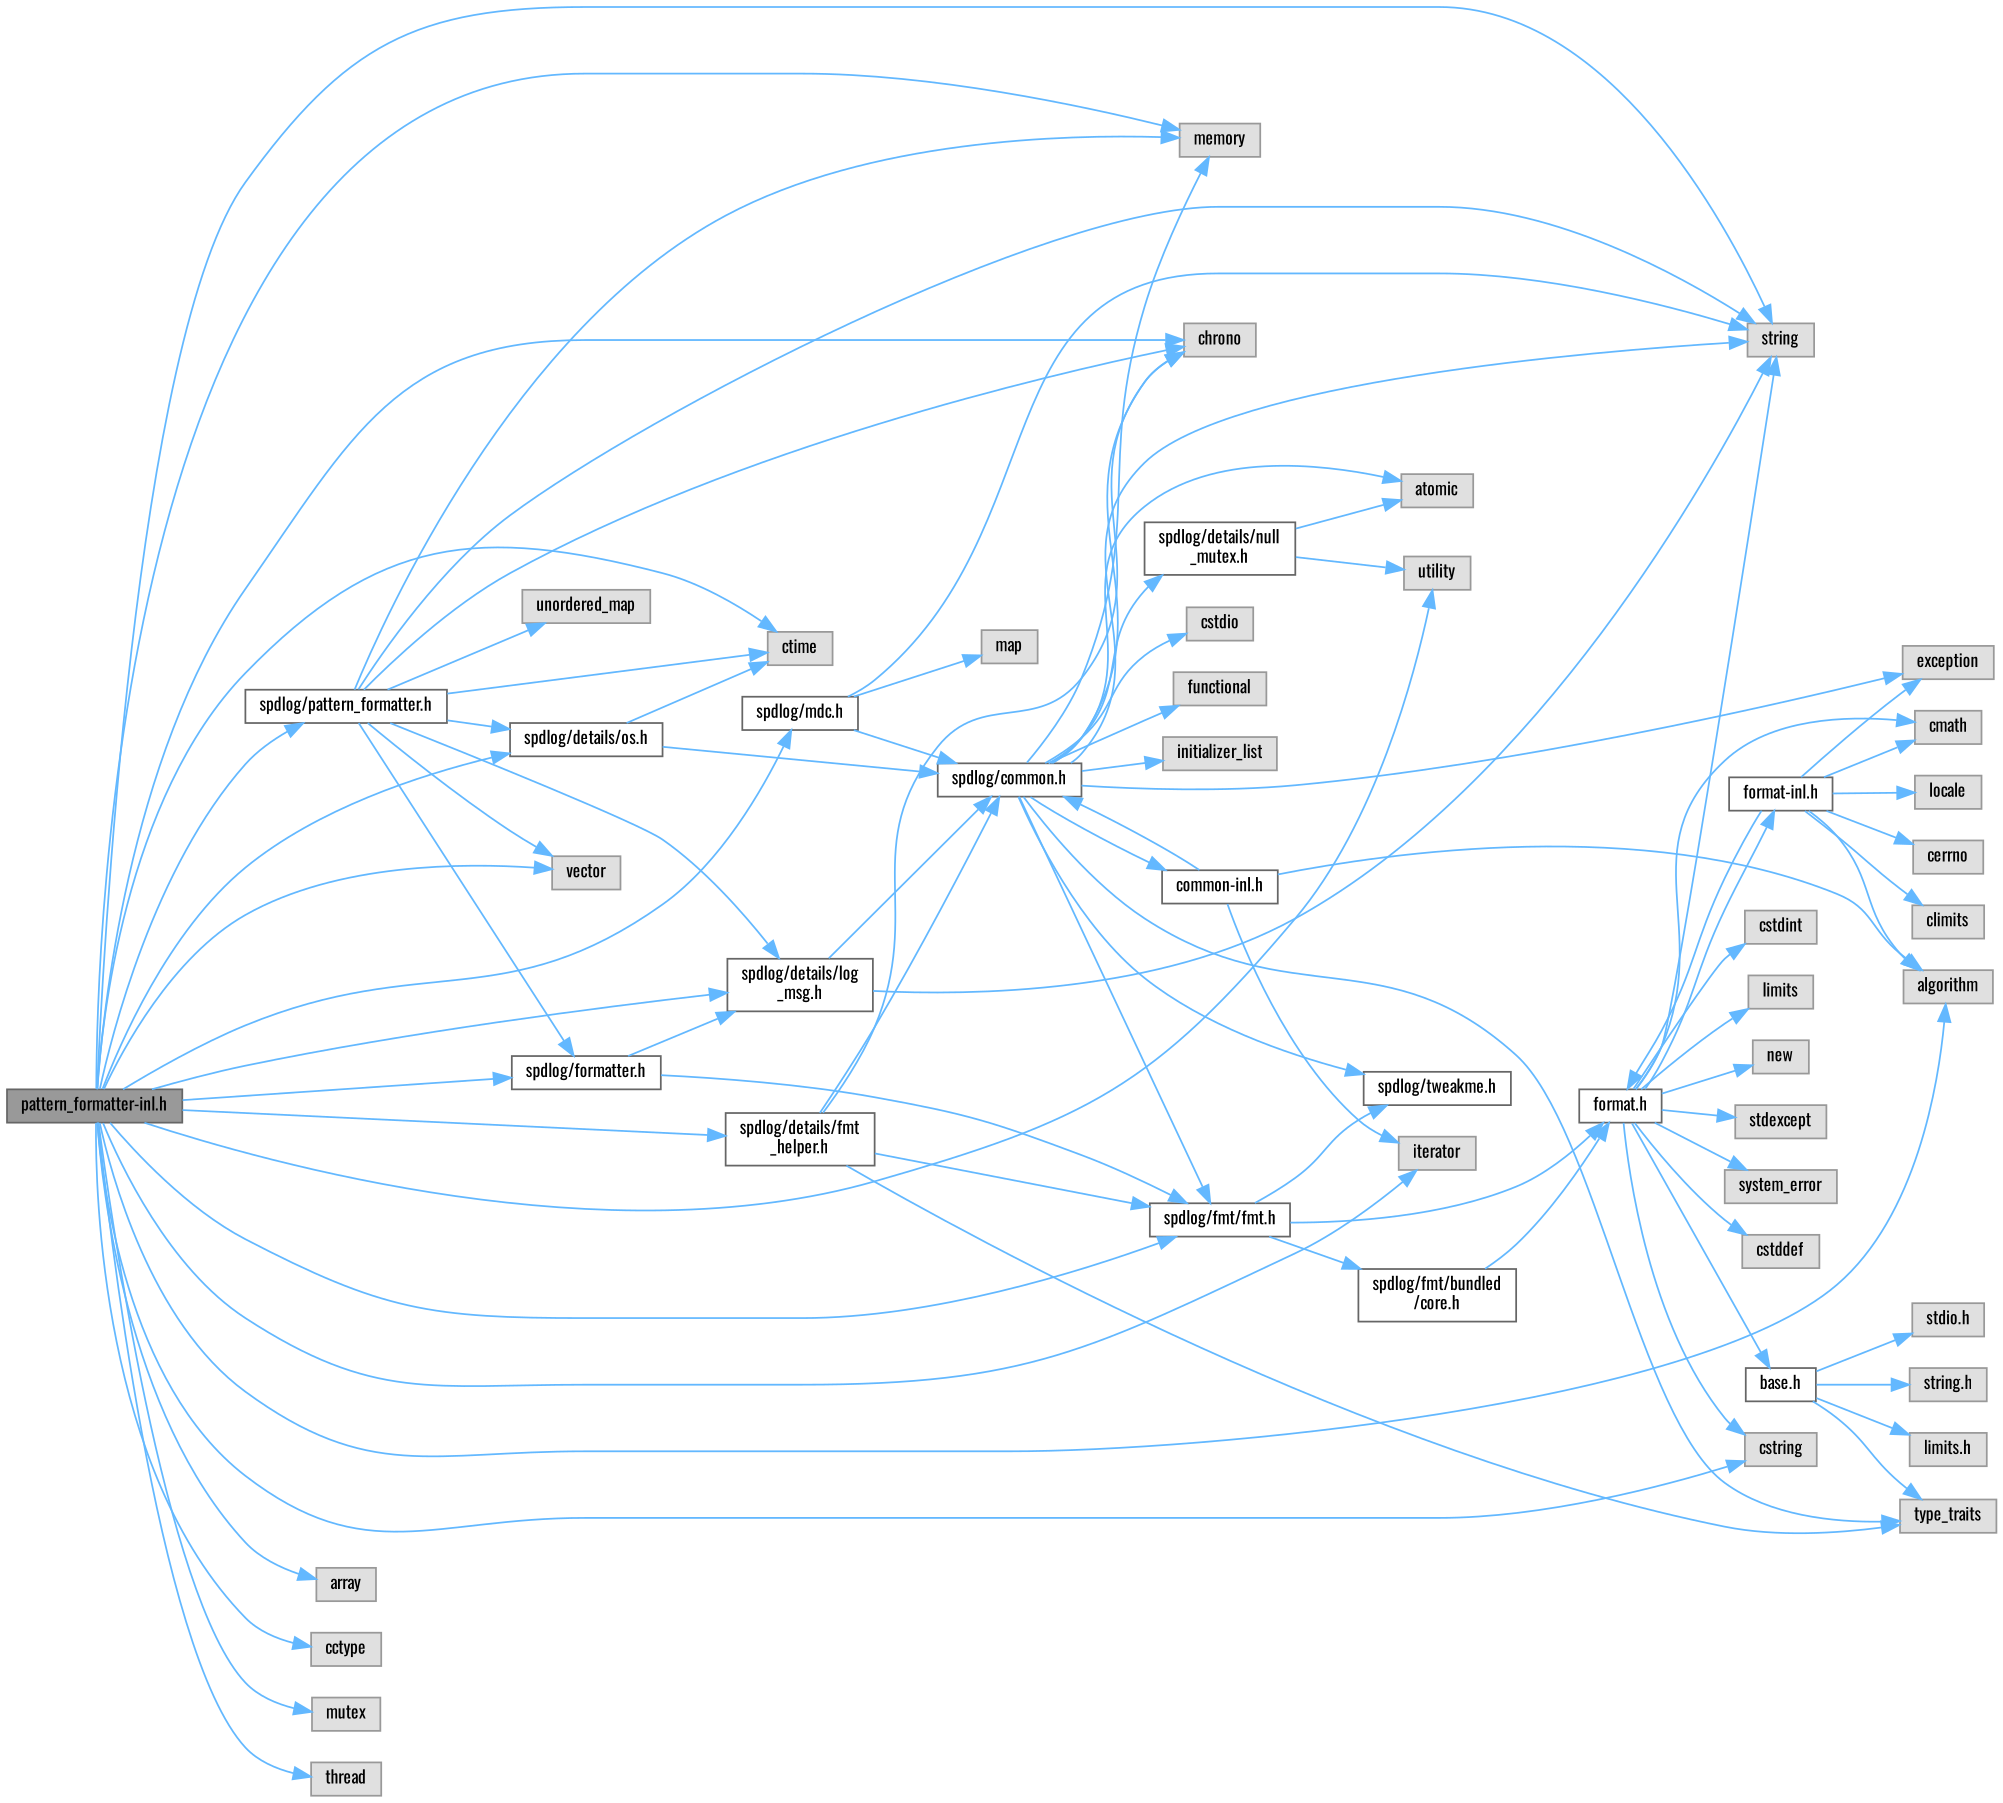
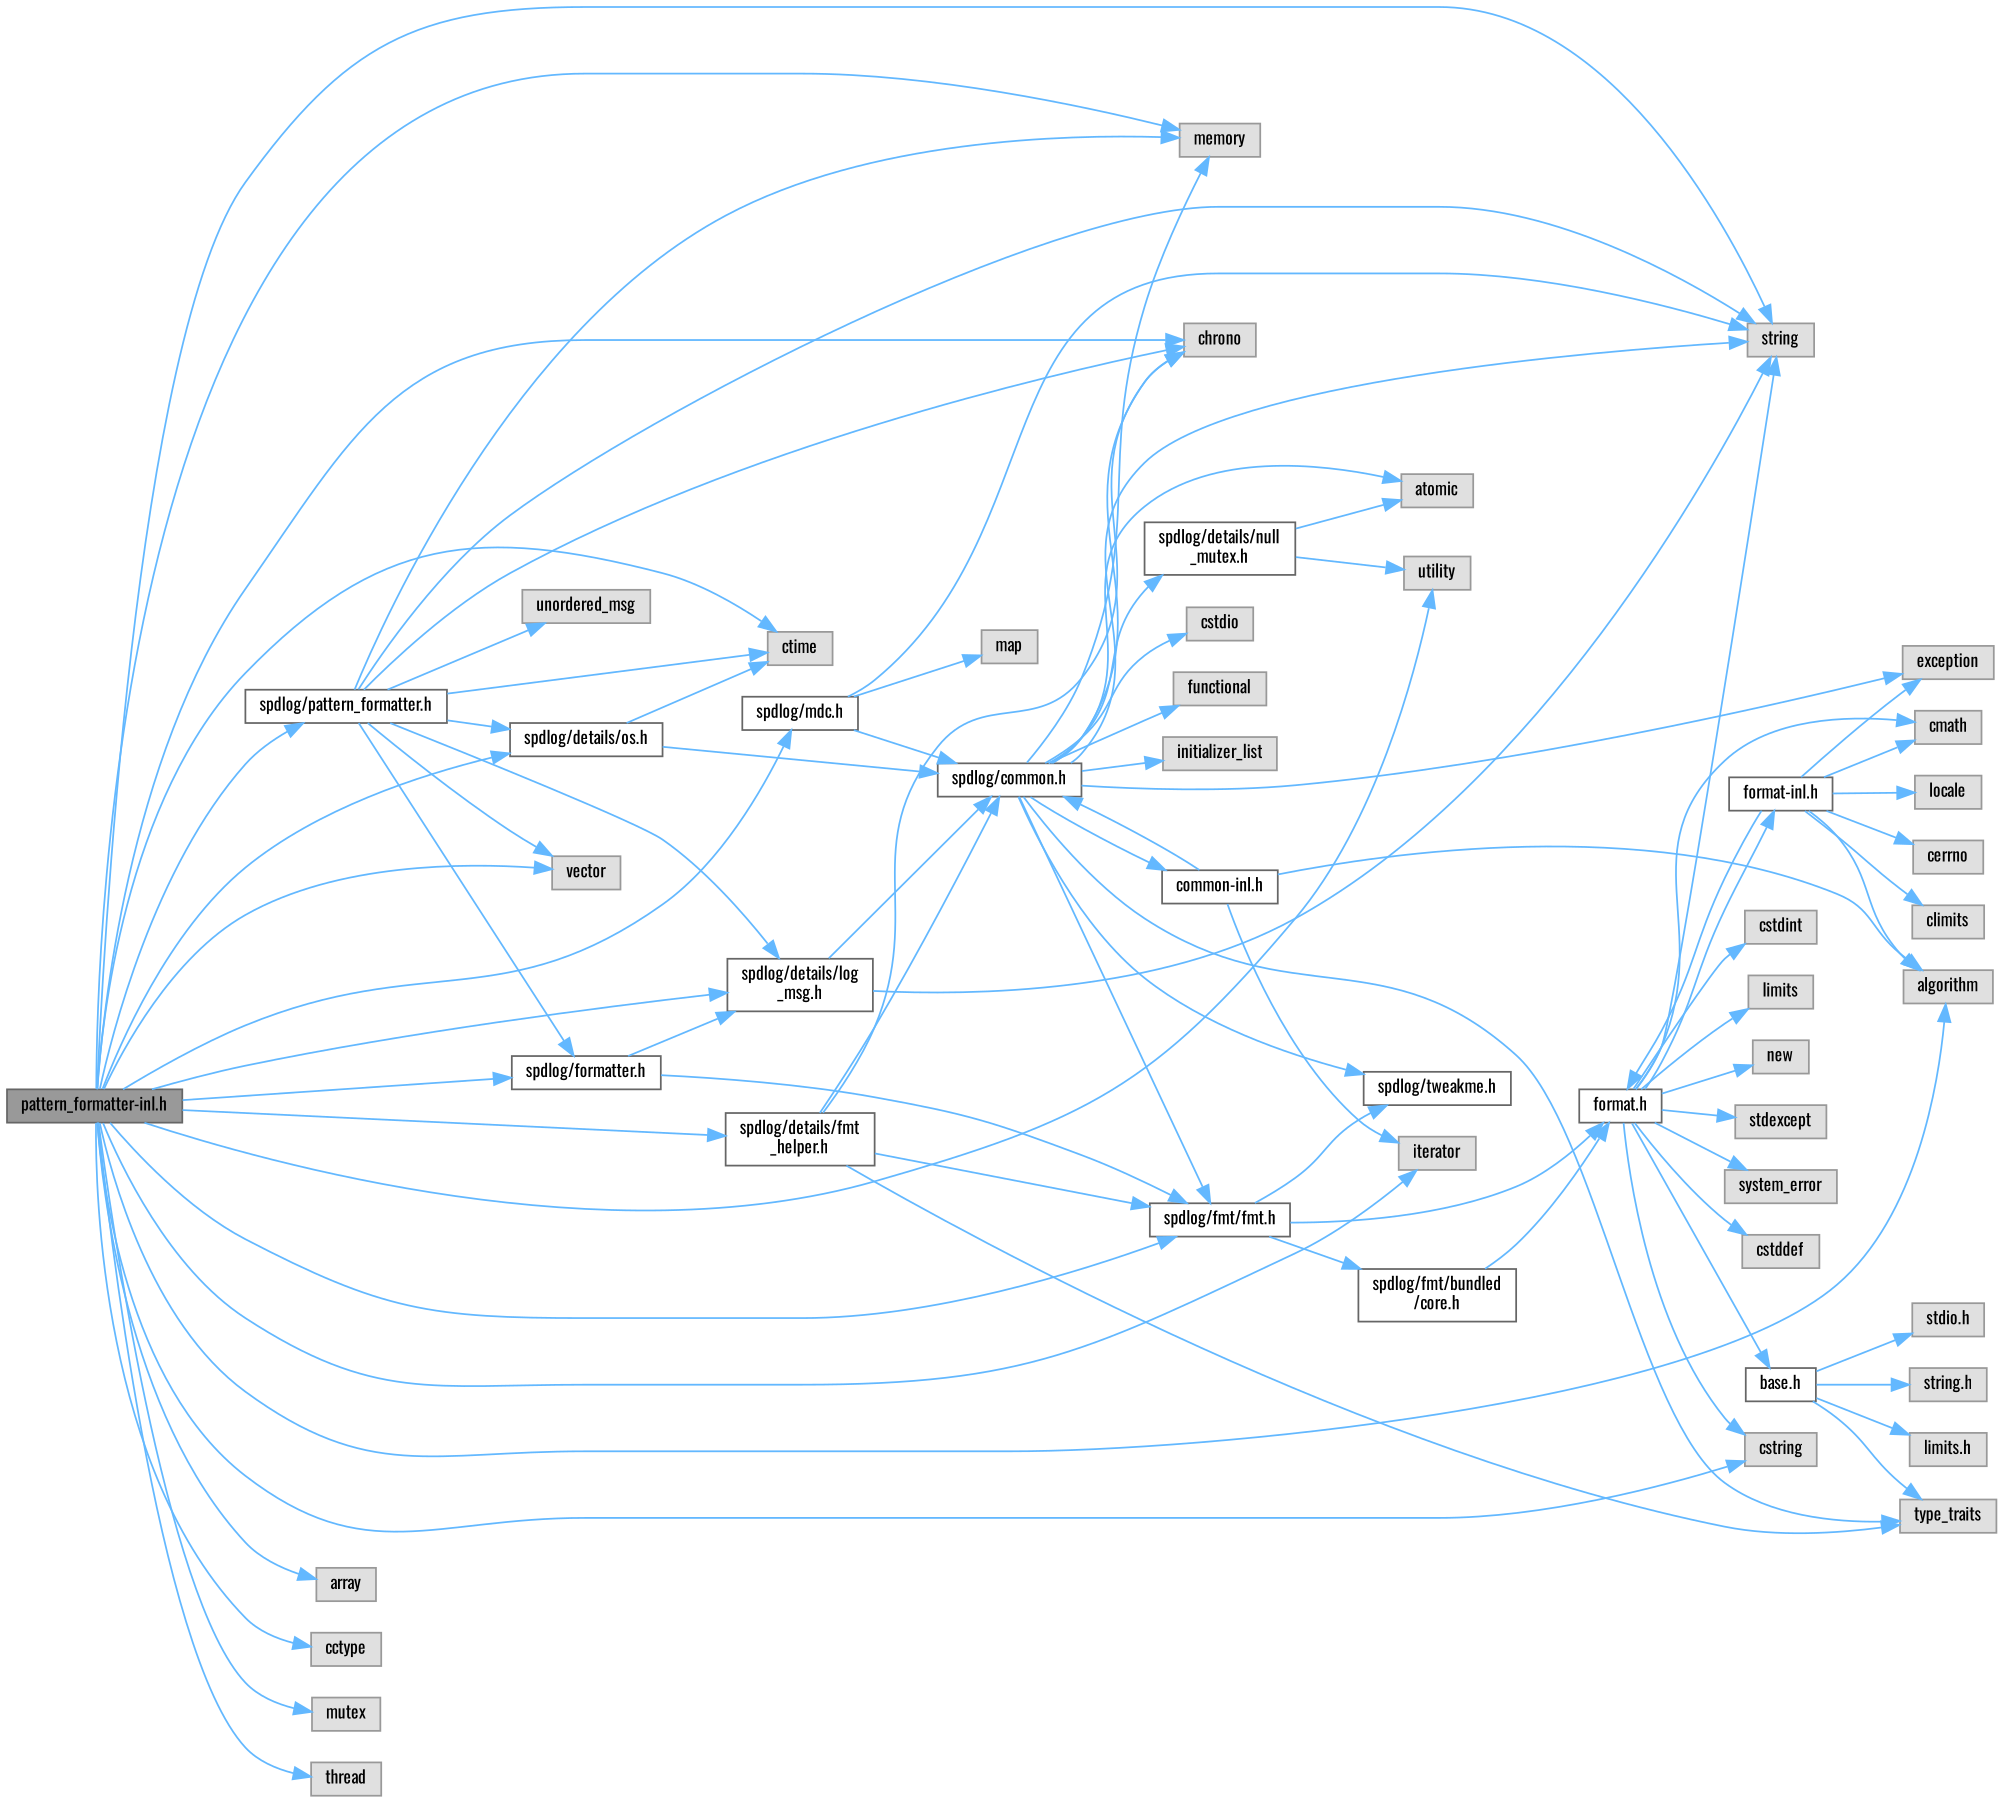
(586, 606) -> (586, 606)
